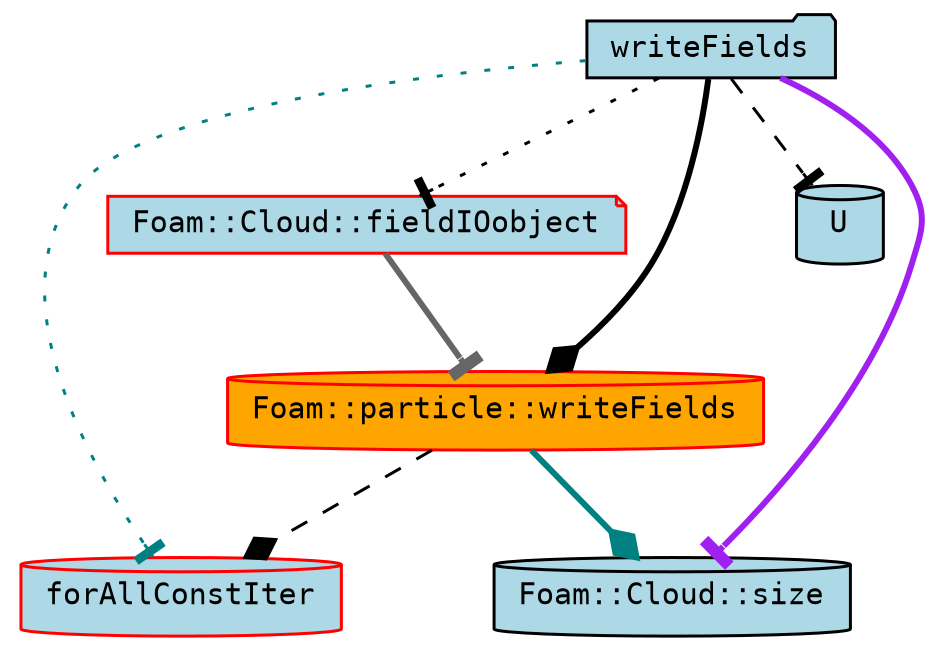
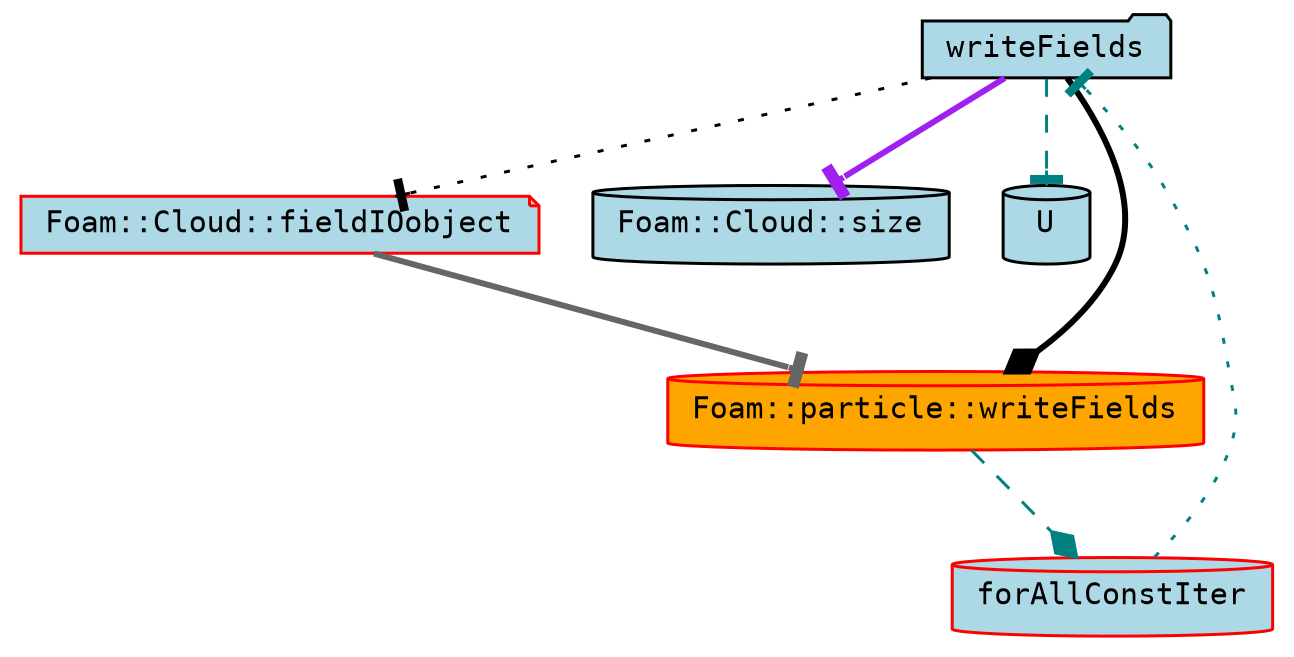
(767, 126) -> (1047, 125)
(137, 147) -> (1219, 317)
(571, 491) -> none
(354, 495) -> (1011, 491)
